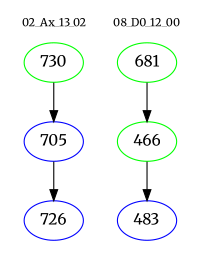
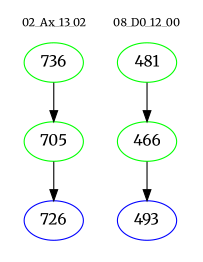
(54, 63) -> (54, 63)
(147, 63) -> (147, 63)
(54, 142) -> (54, 142)
(147, 221) -> (147, 221)
